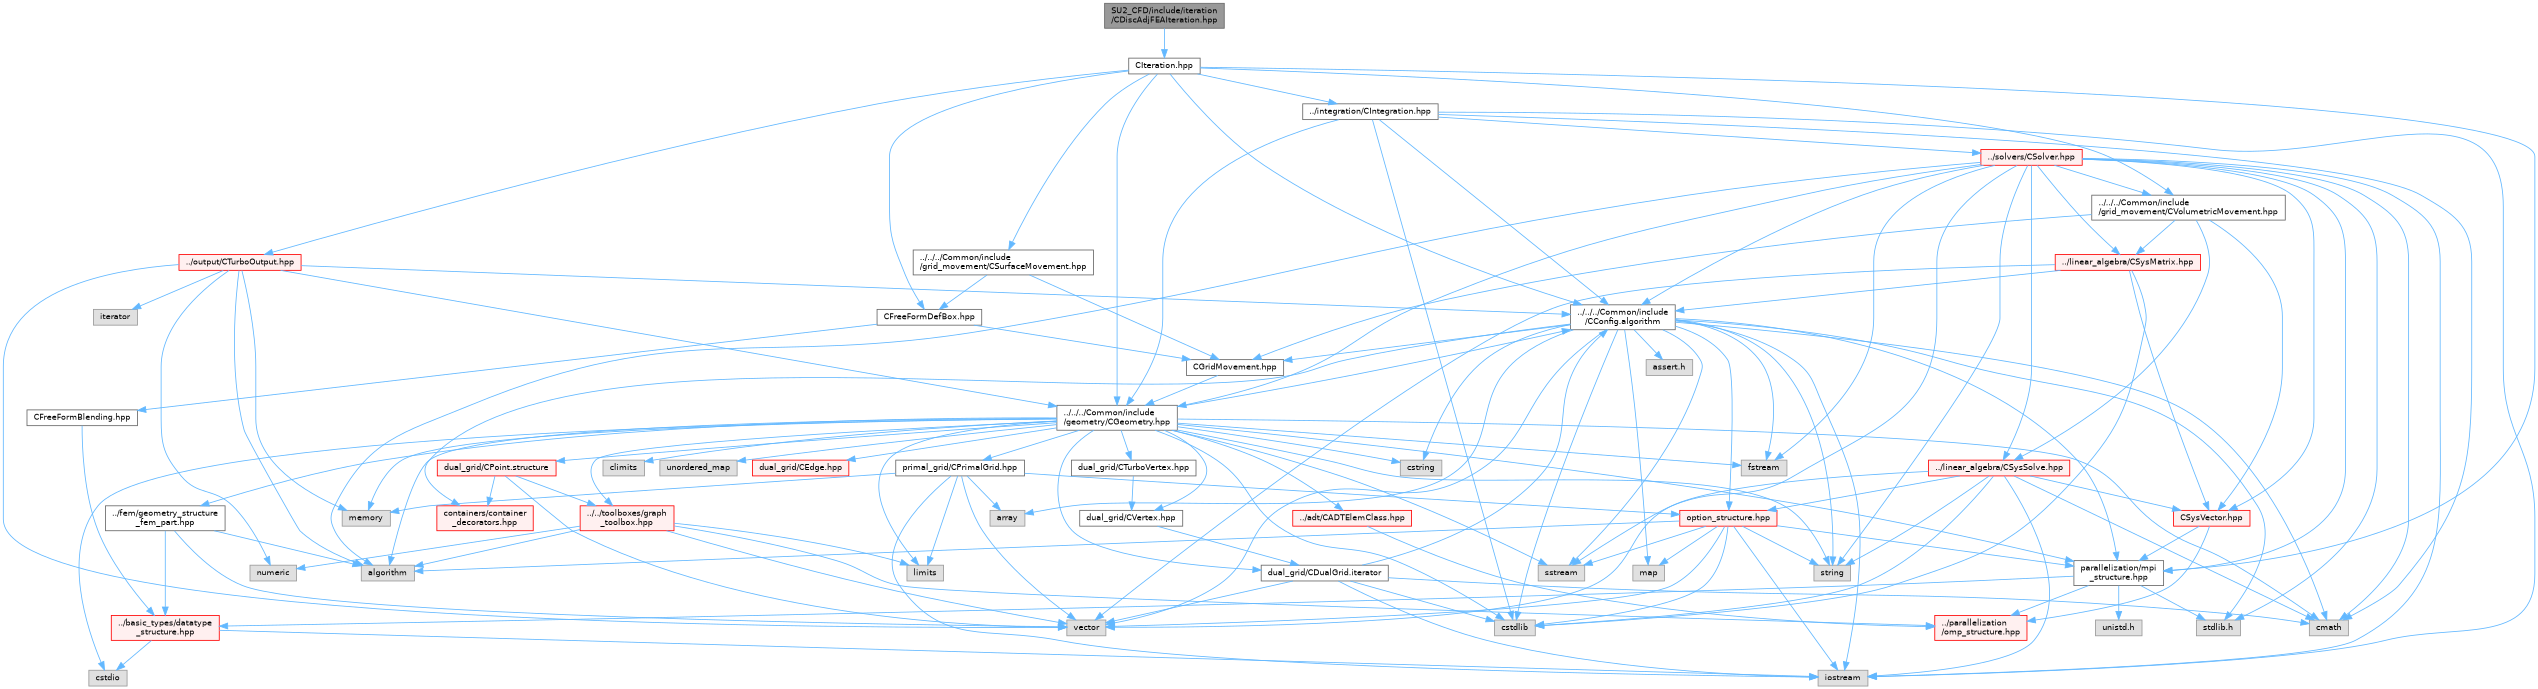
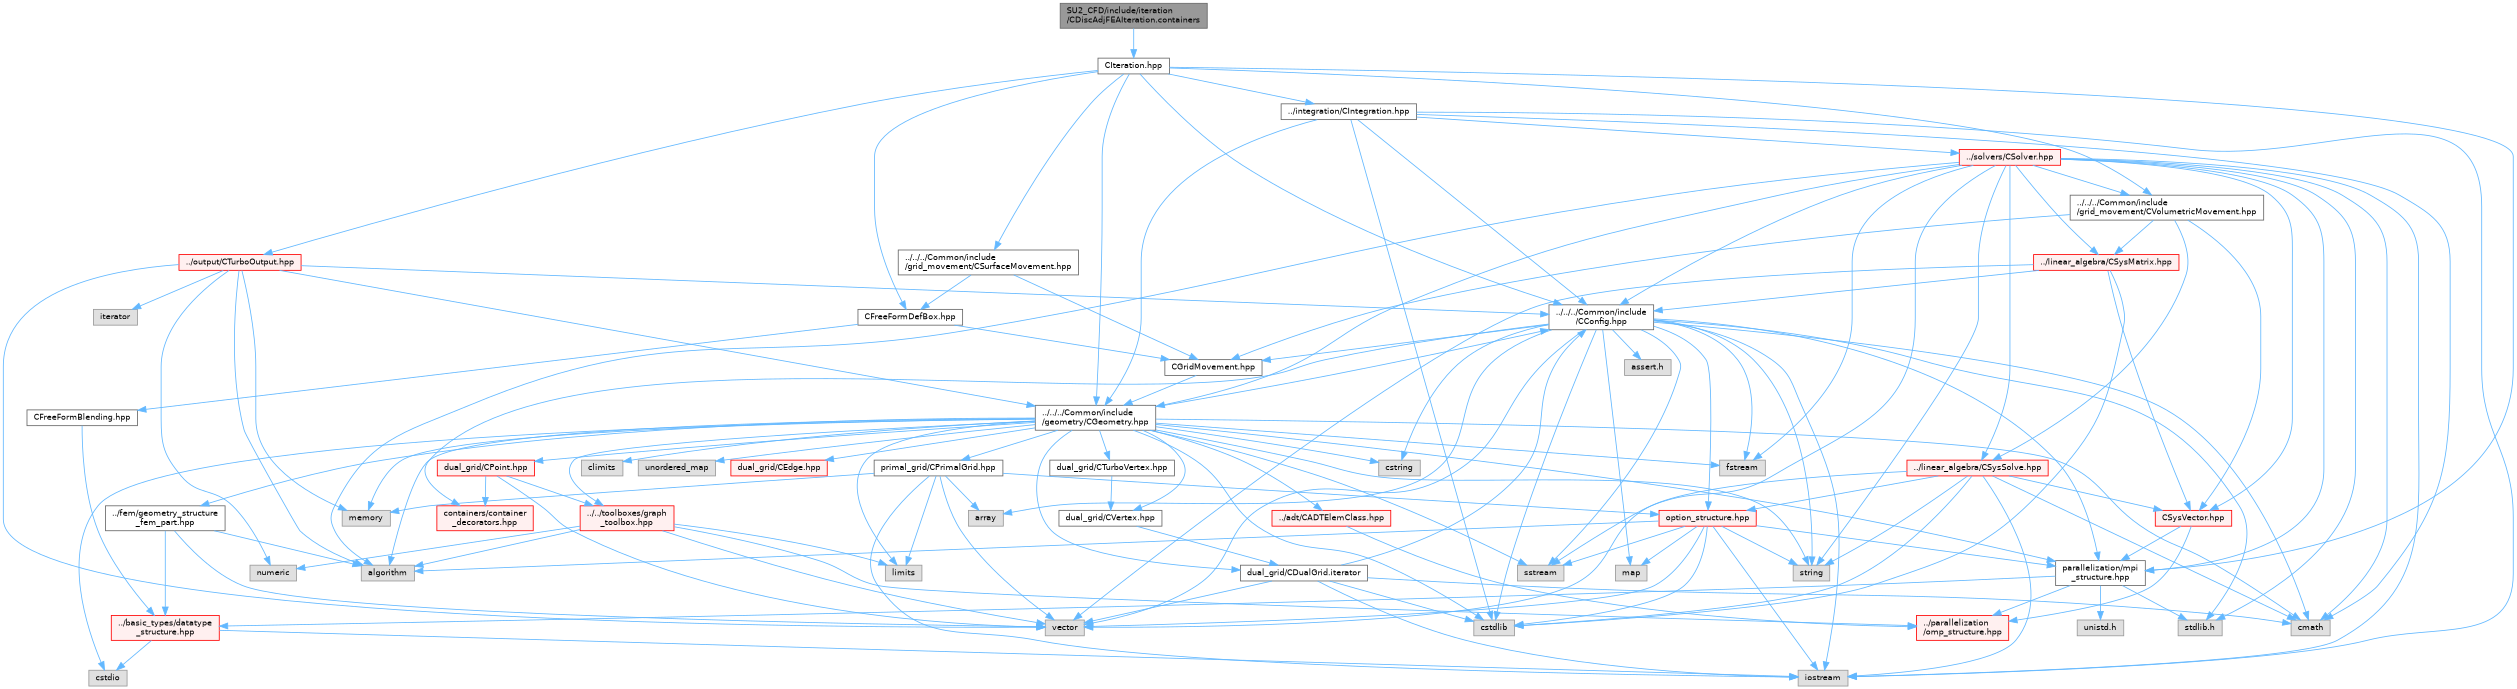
(1164, 16) -> (1134, 16)
(1623, 317) -> (1601, 317)
(497, 468) -> (486, 468)
